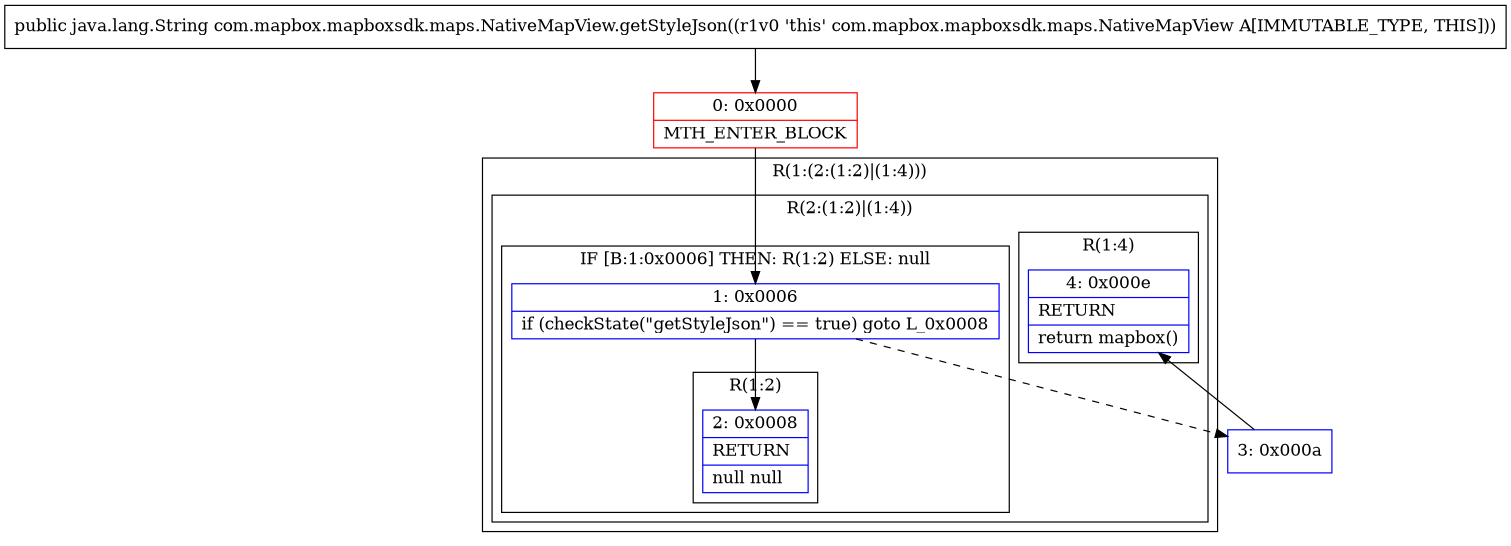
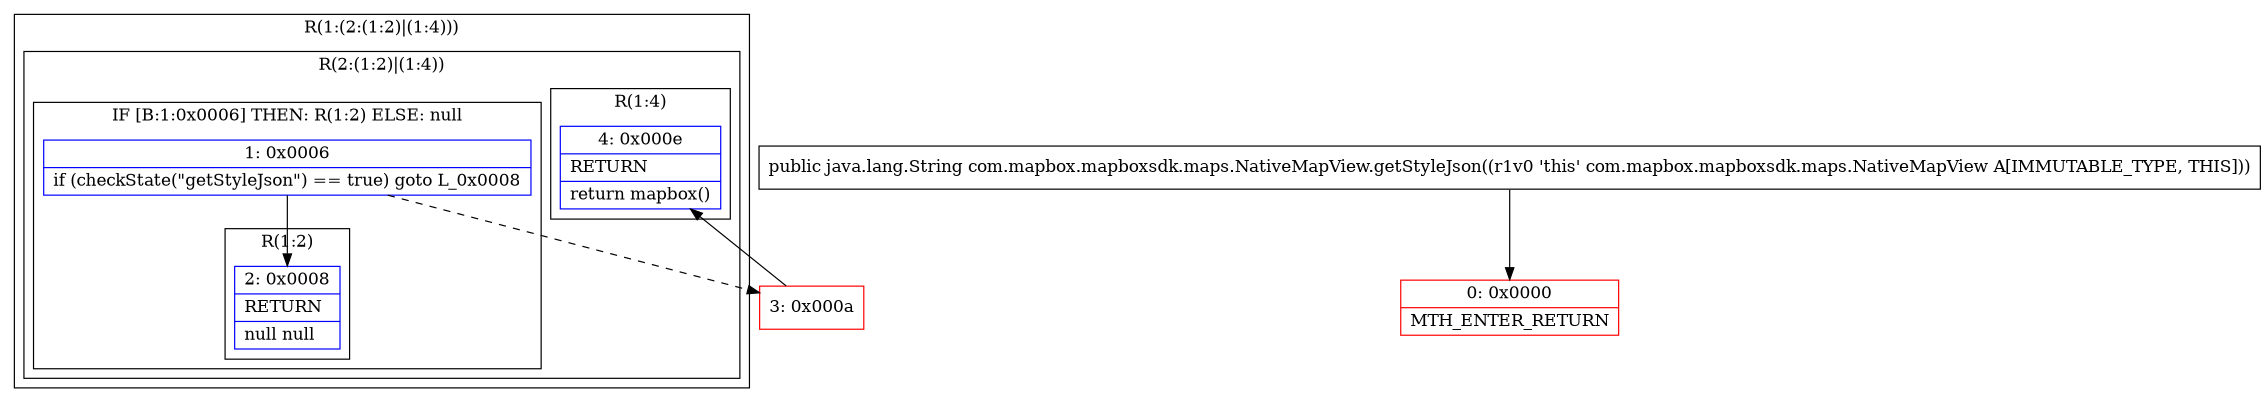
(755, 133) -> (1510, 321)
(755, 210) -> none
(1280, 451) -> (812, 308)
